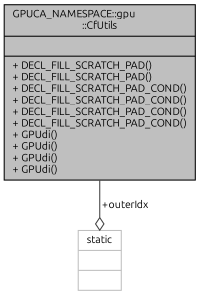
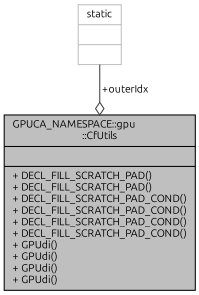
(100, 199) -> (100, 83)
